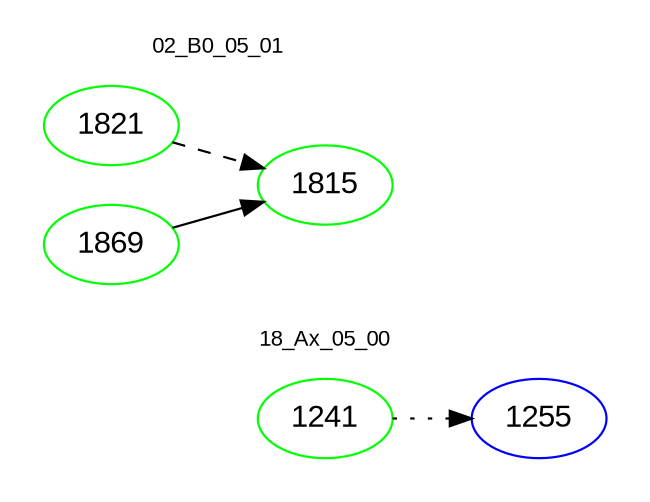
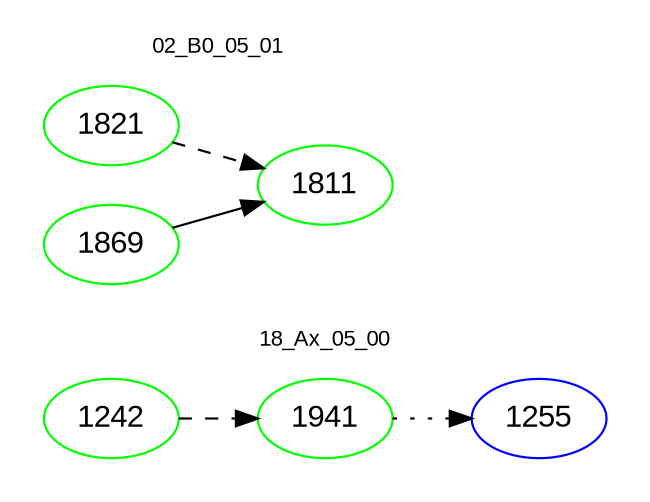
(325, 185) -> (325, 185)
none -> (111, 419)
(325, 419) -> (325, 419)
